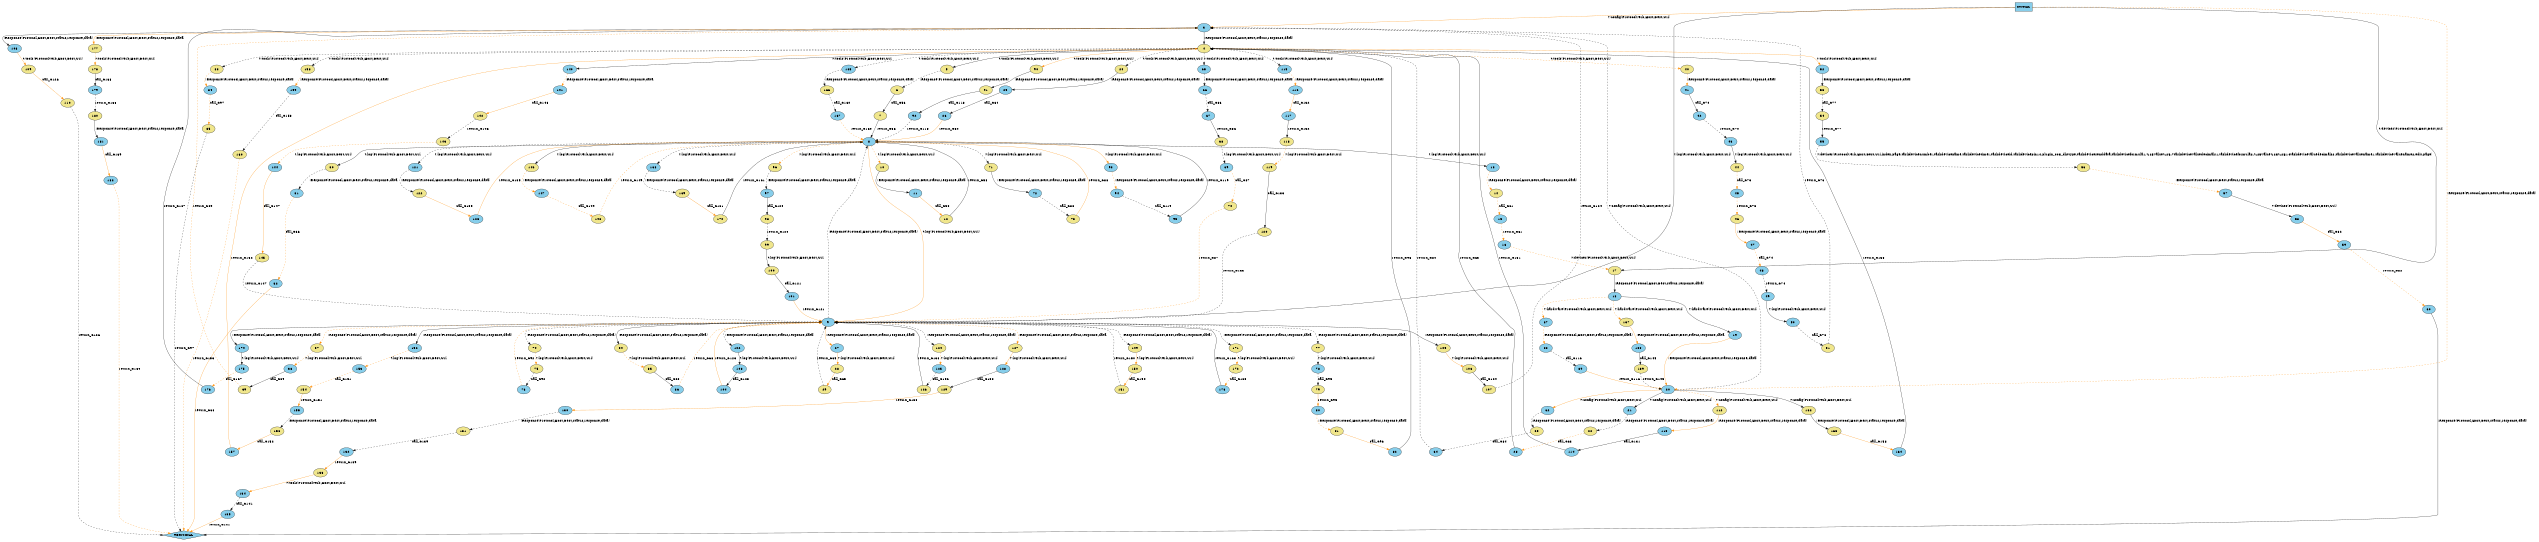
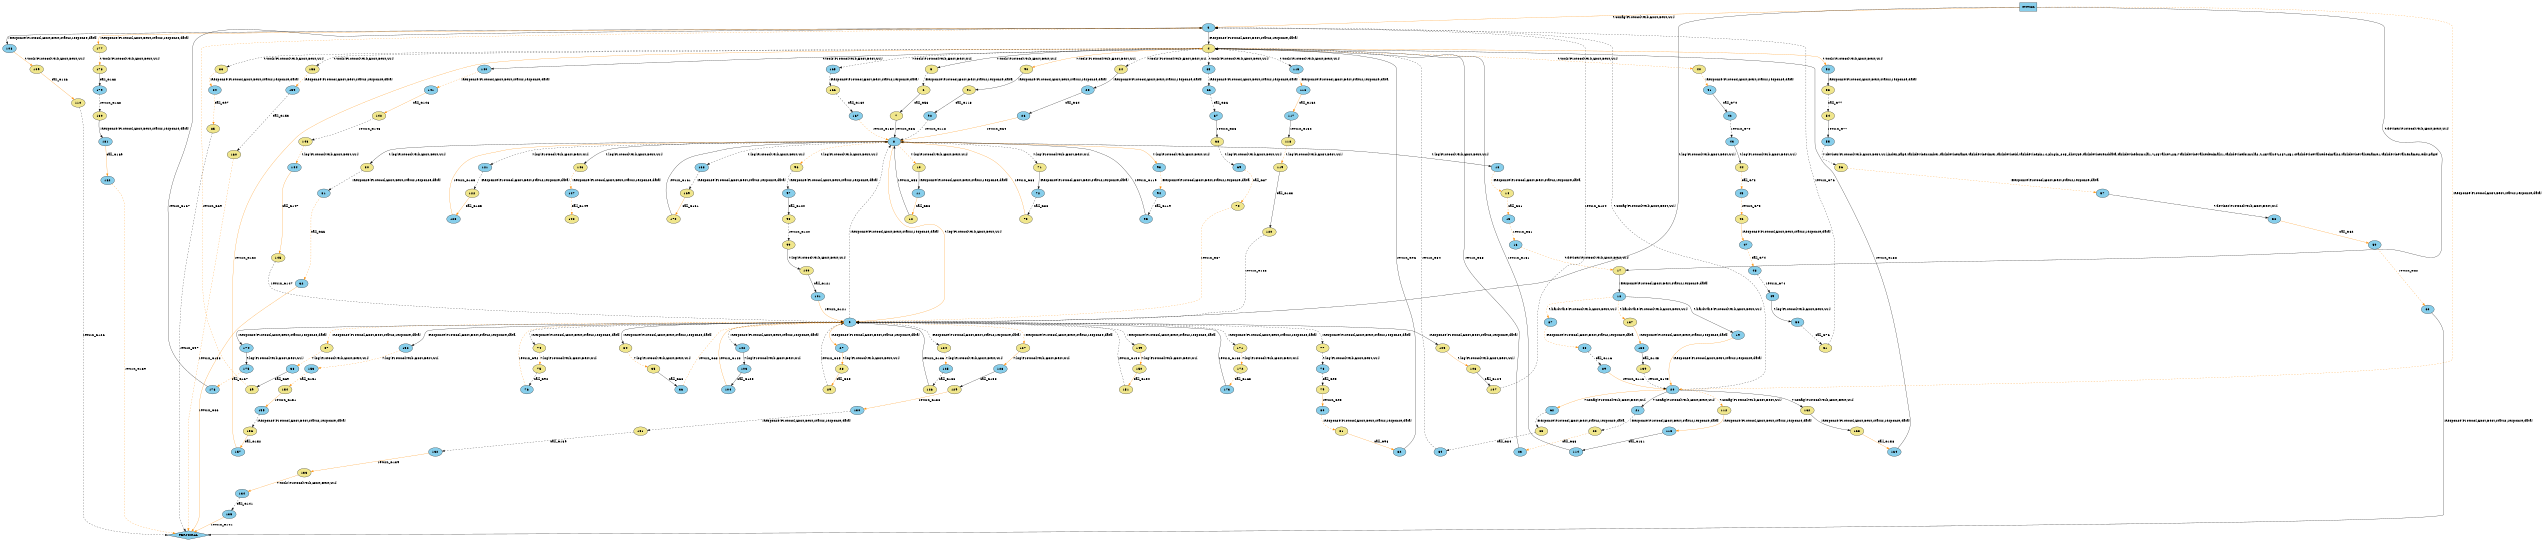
(685, 147) -> none
